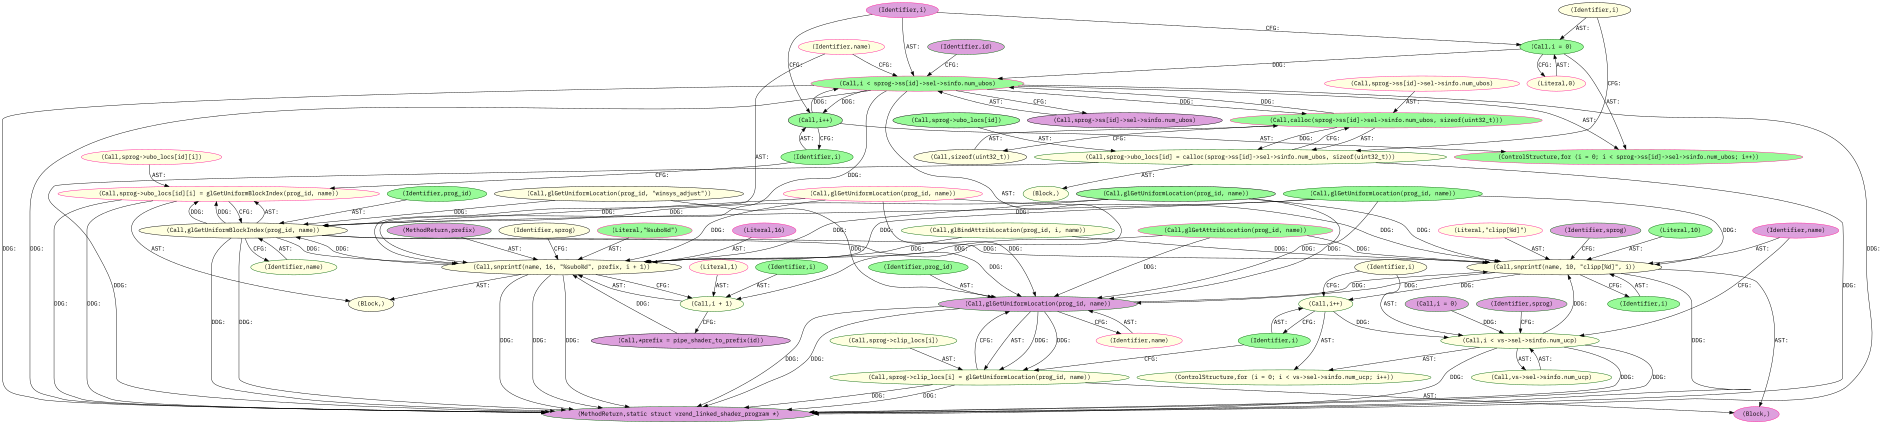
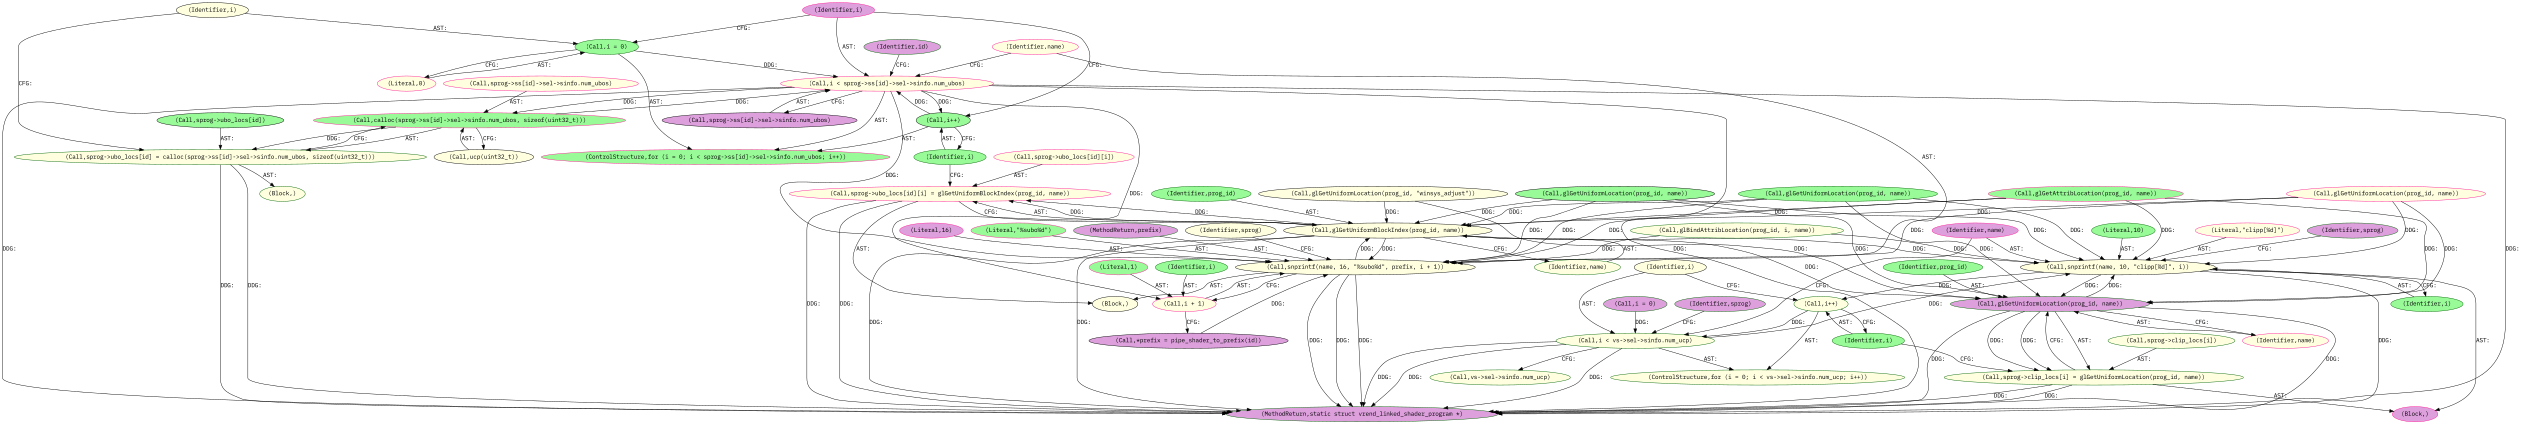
(917, 84) -> (887, 84)
(970, 157) -> (484, 157)
(1010, 194) -> (1138, 194)
none -> (1738, 212)
(719, 267) -> (1118, 267)
(712, 304) -> (1184, 304)
(1527, 359) -> (1571, 359)
(1538, 360) -> none
